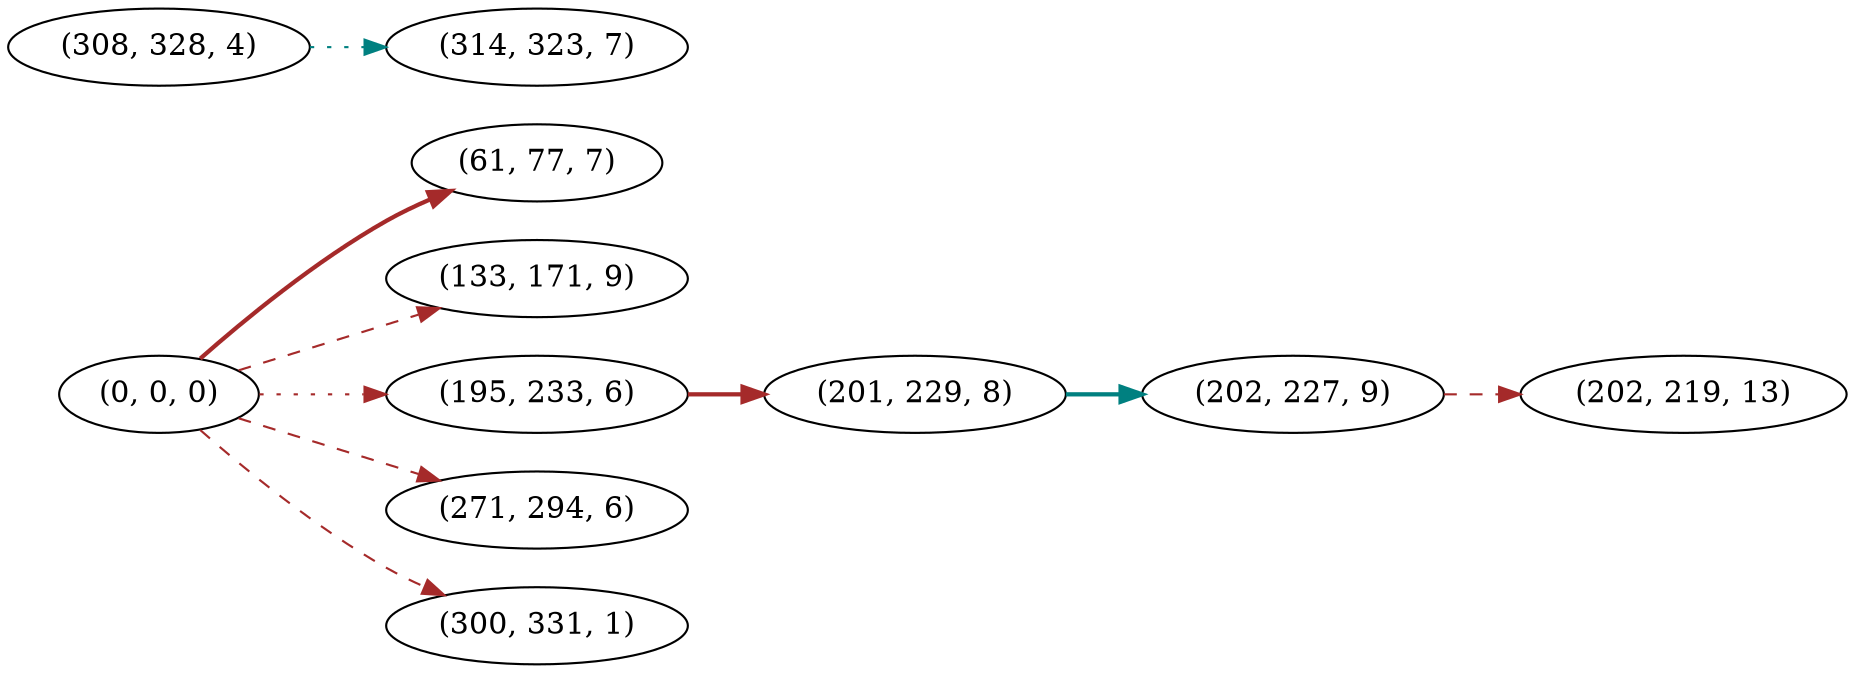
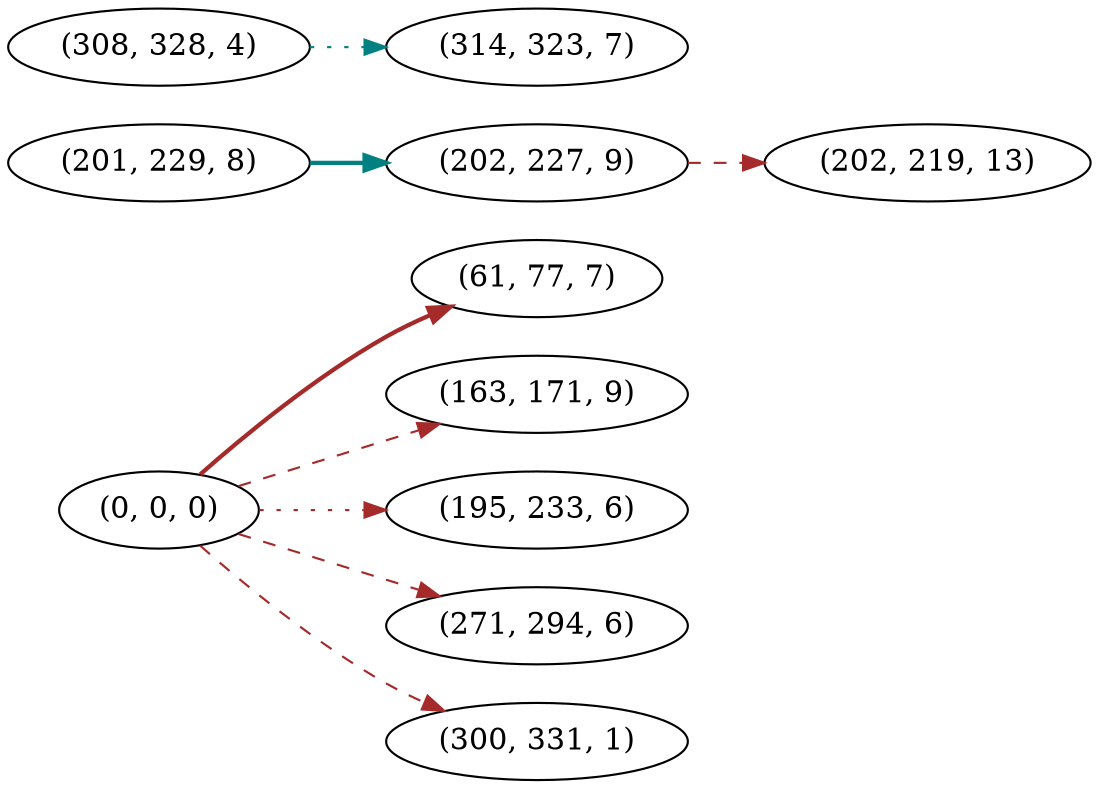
(537, 279) -> (537, 394)
(715, 394) -> none
